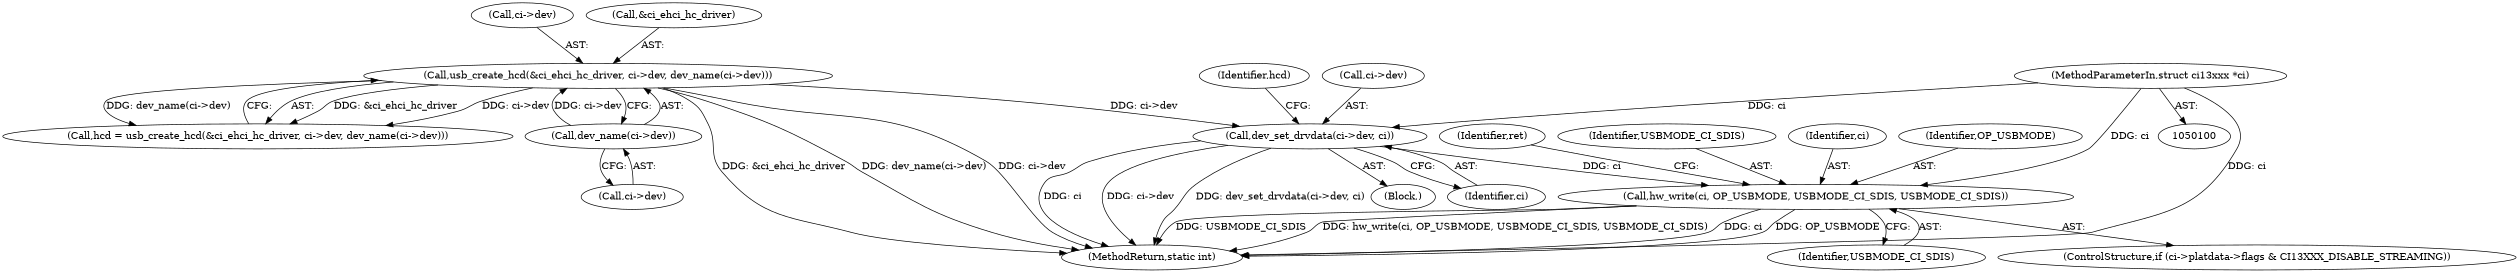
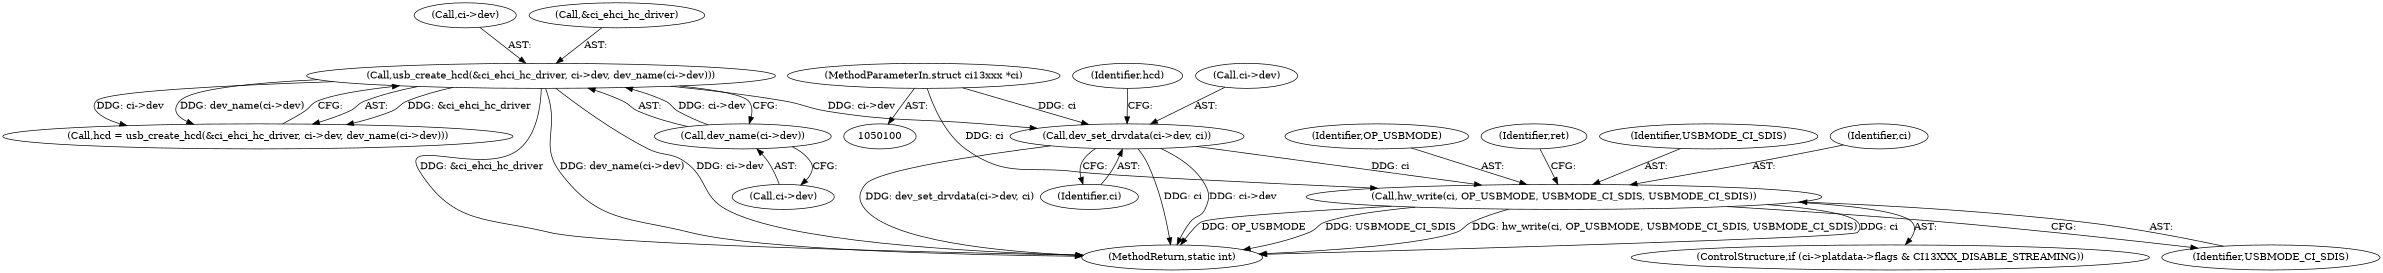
(1403, 197) -> none
(1802, 243) -> none
